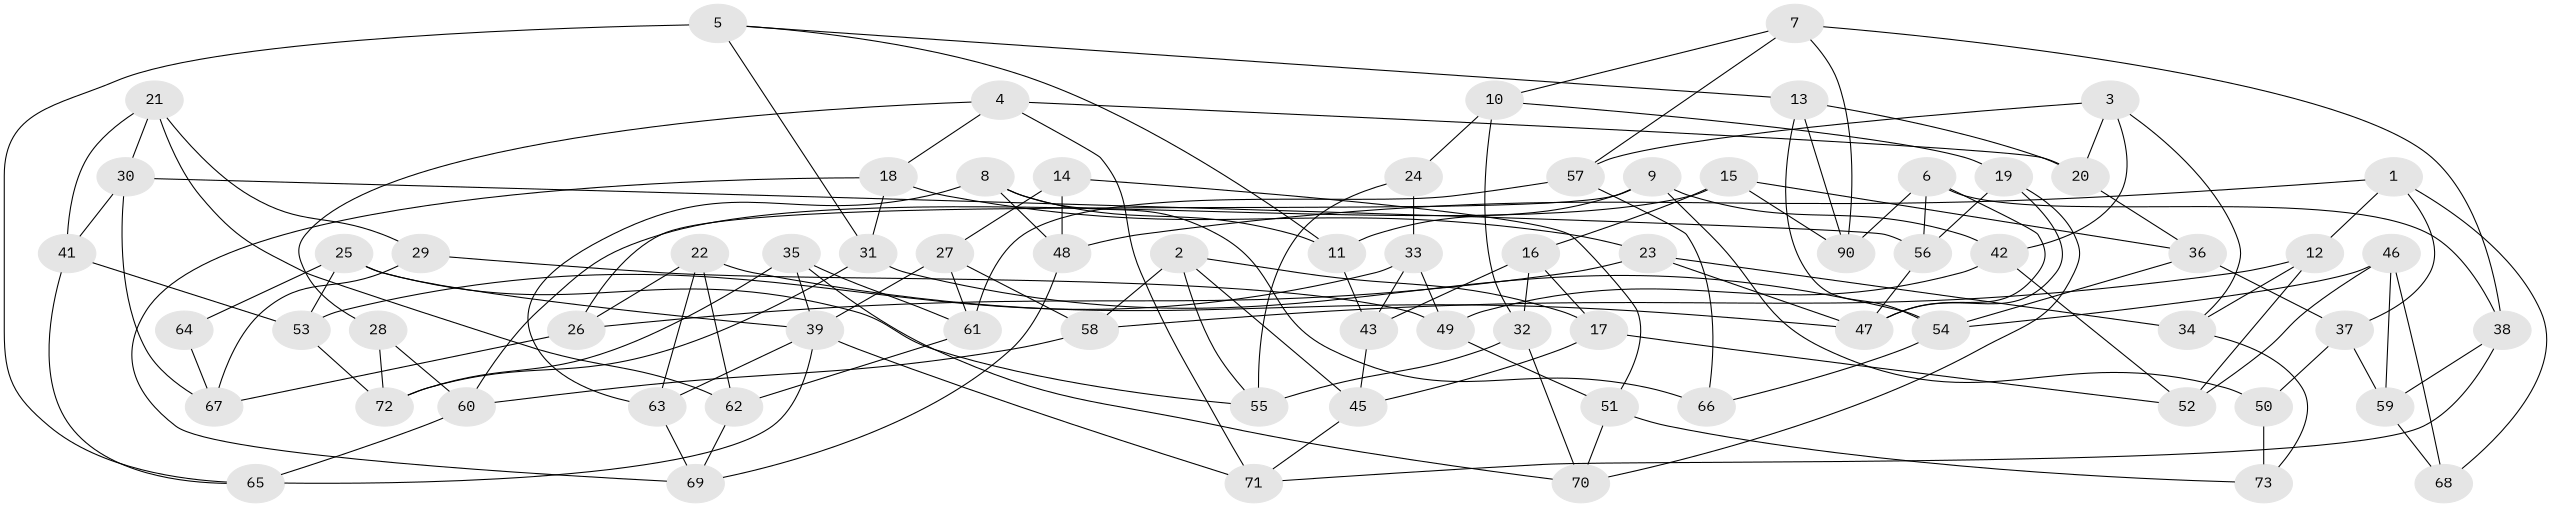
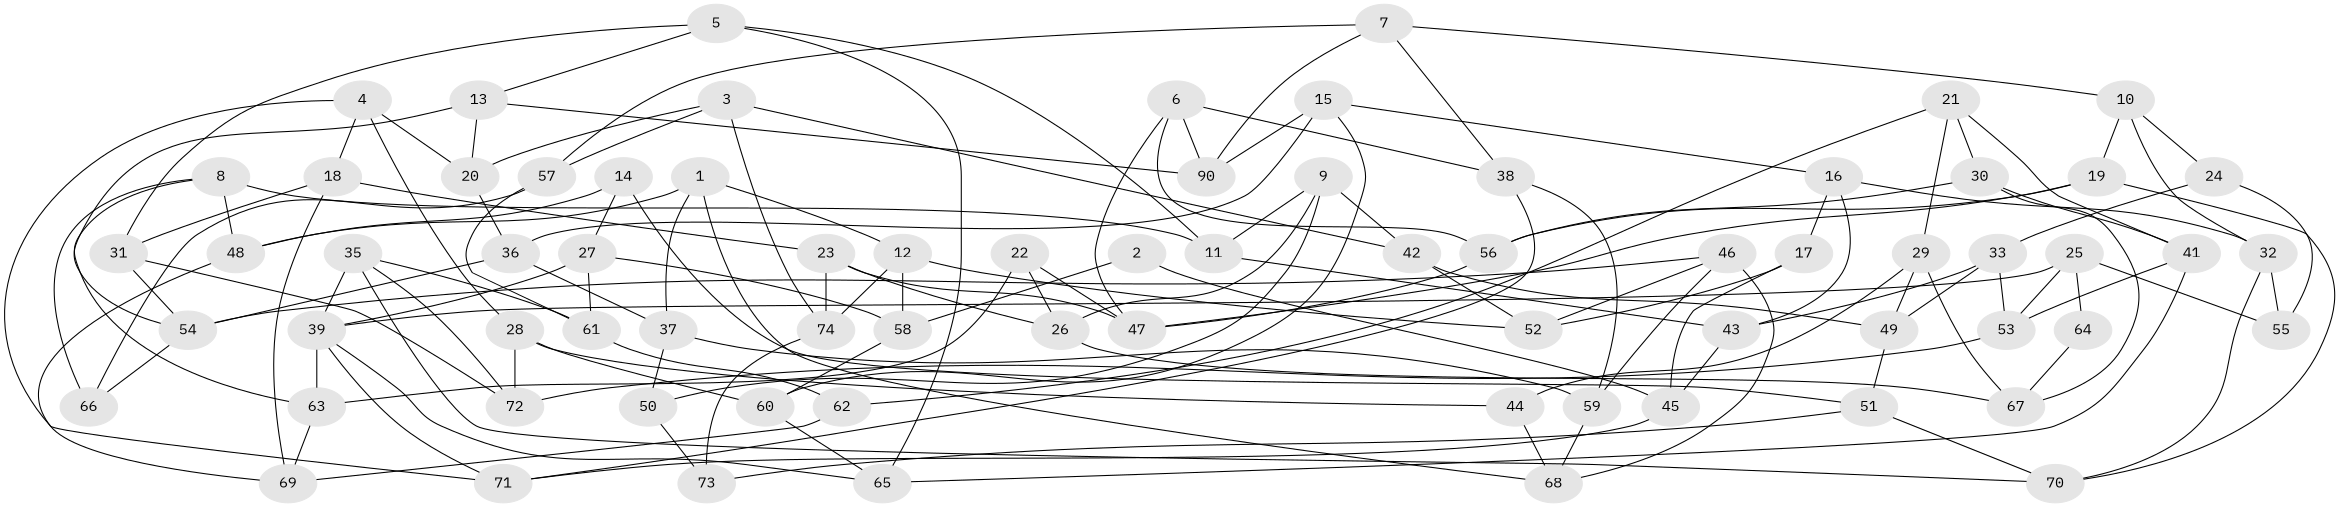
(1384, 282) -> none
(2187, 330) -> (826, 330)
(1207, 335) -> none
(719, 339) -> none
none -> (1515, 407)
